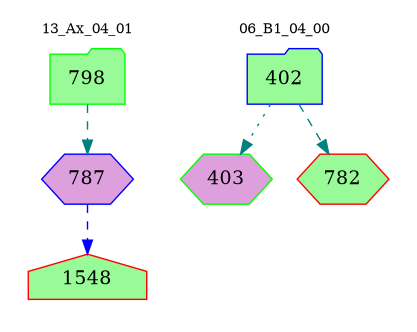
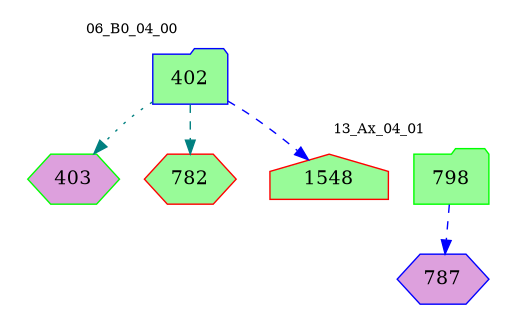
(285, 30) -> (132, 30)
(88, 122) -> (448, 222)
(88, 222) -> (267, 127)
